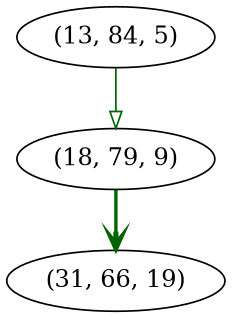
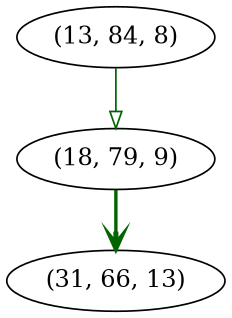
(116, 37) -> (116, 37)
(116, 281) -> (116, 281)
